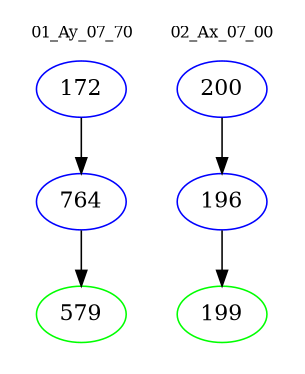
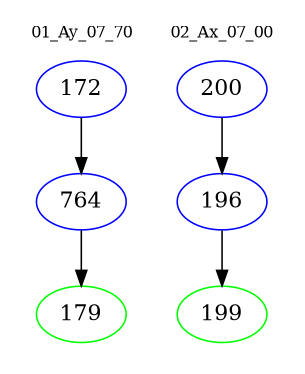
(81, 314) -> (81, 314)
